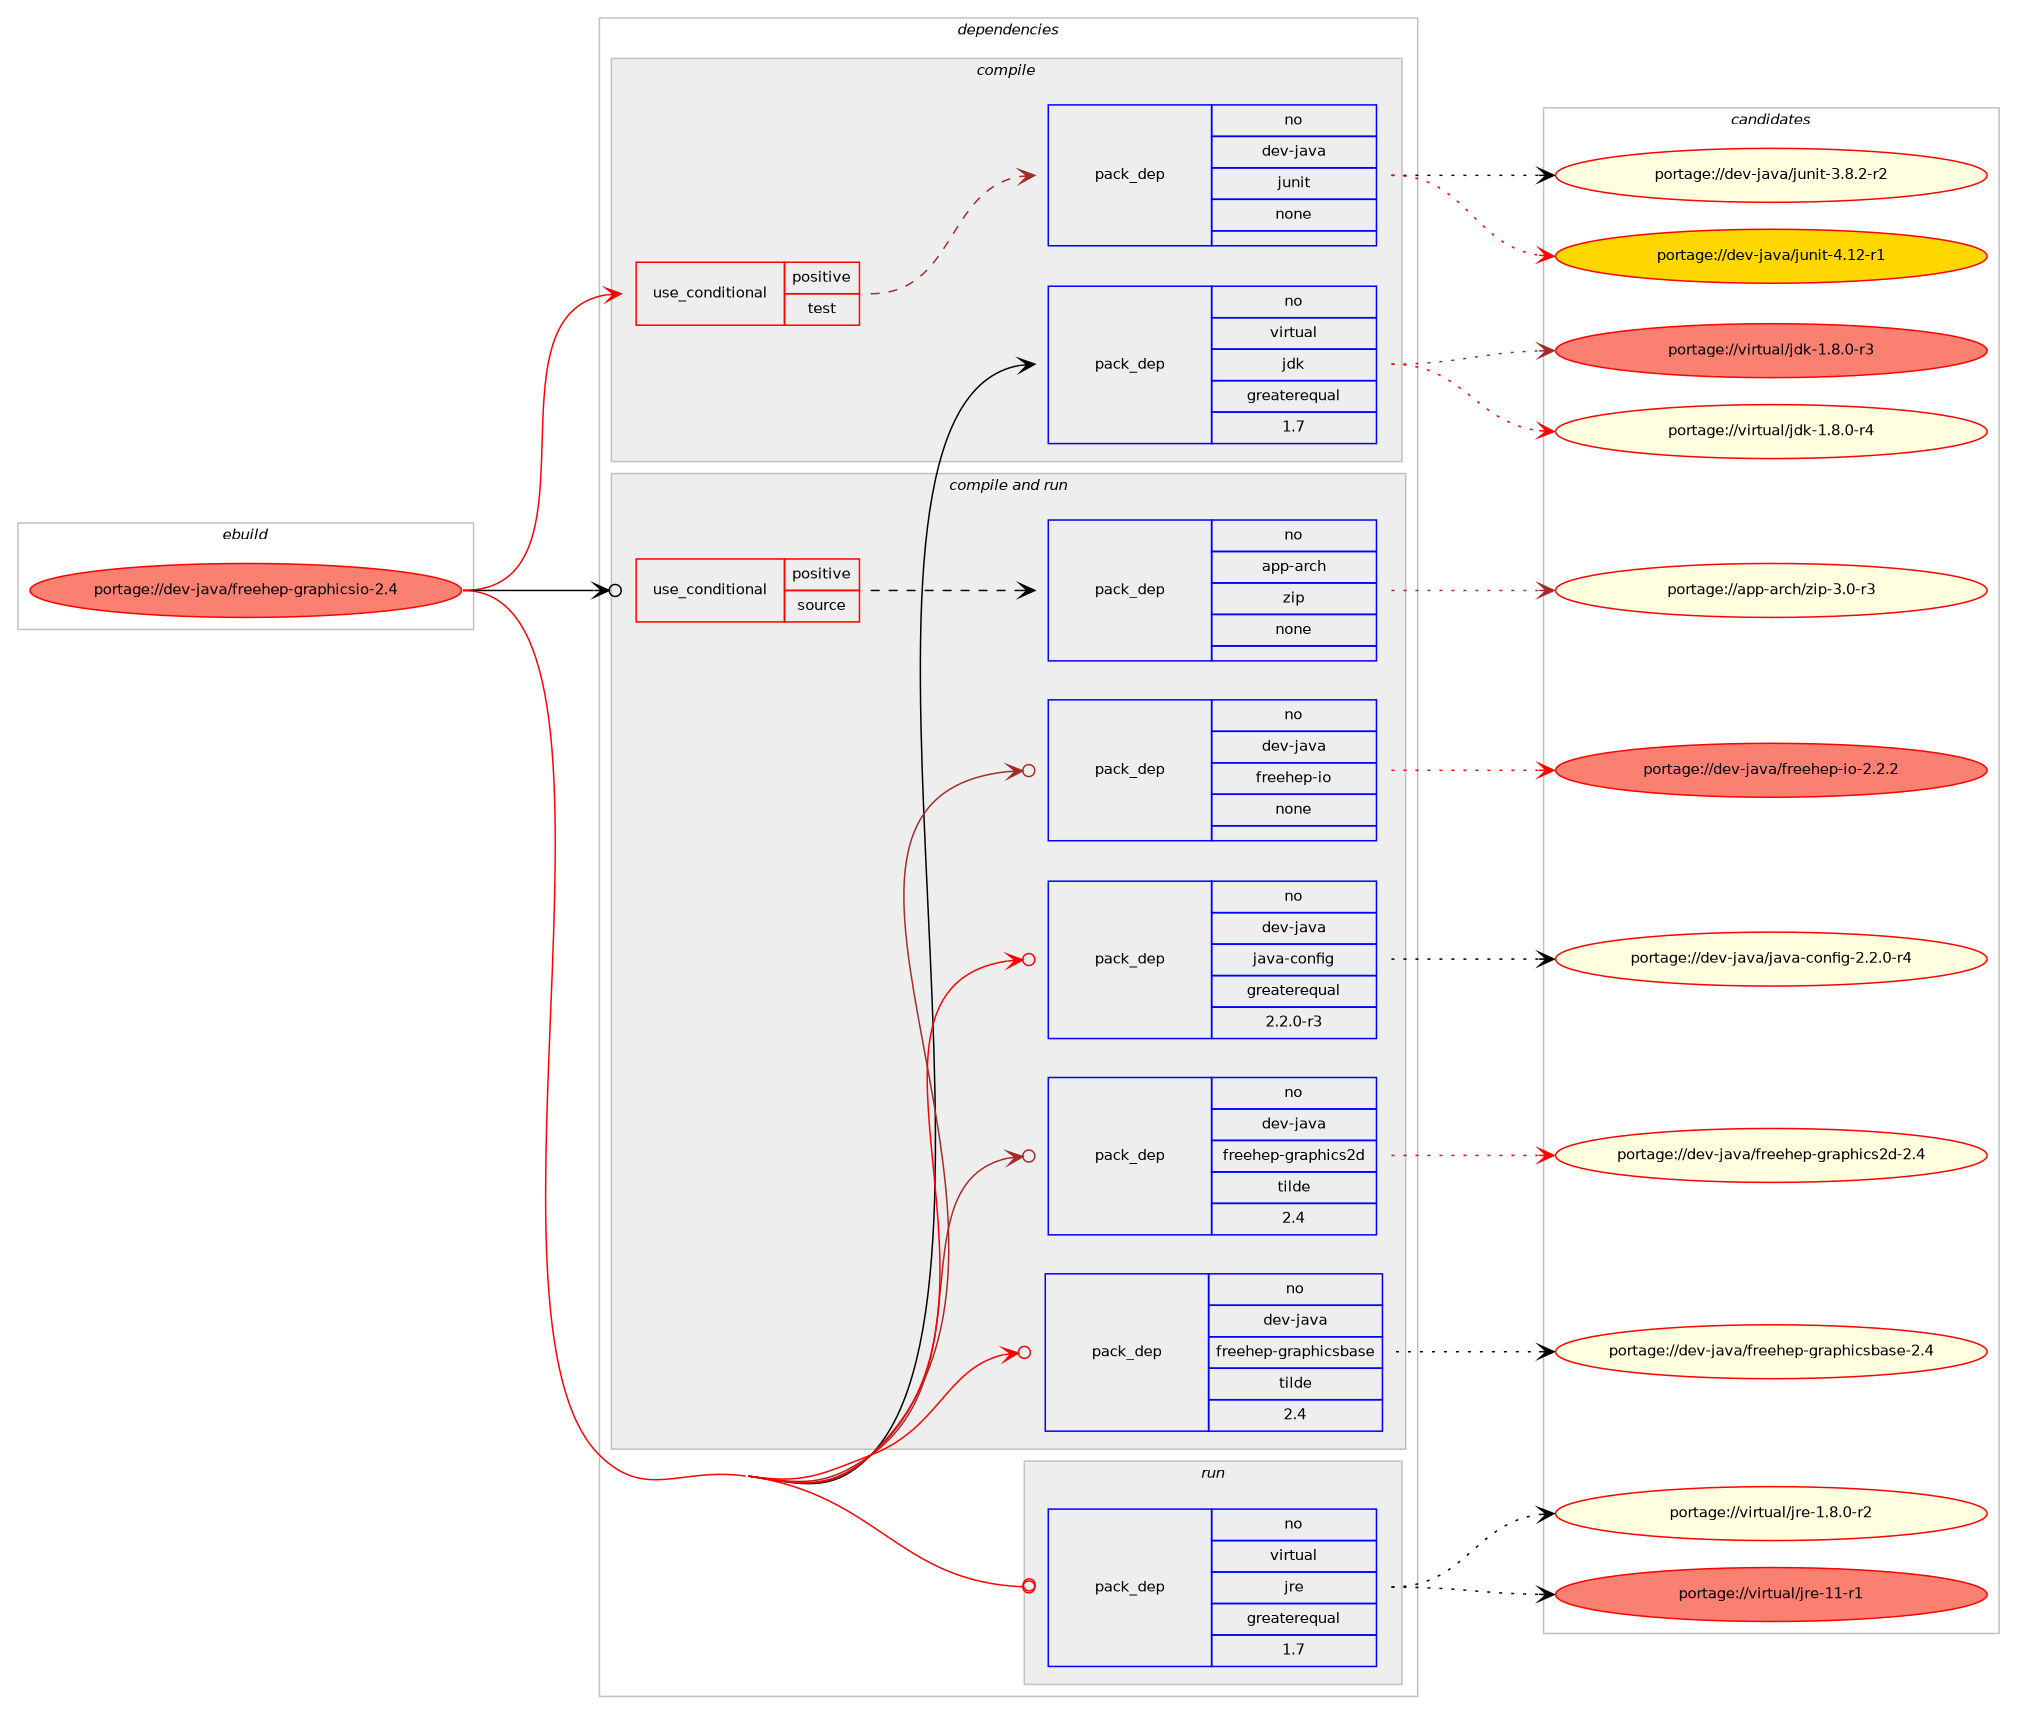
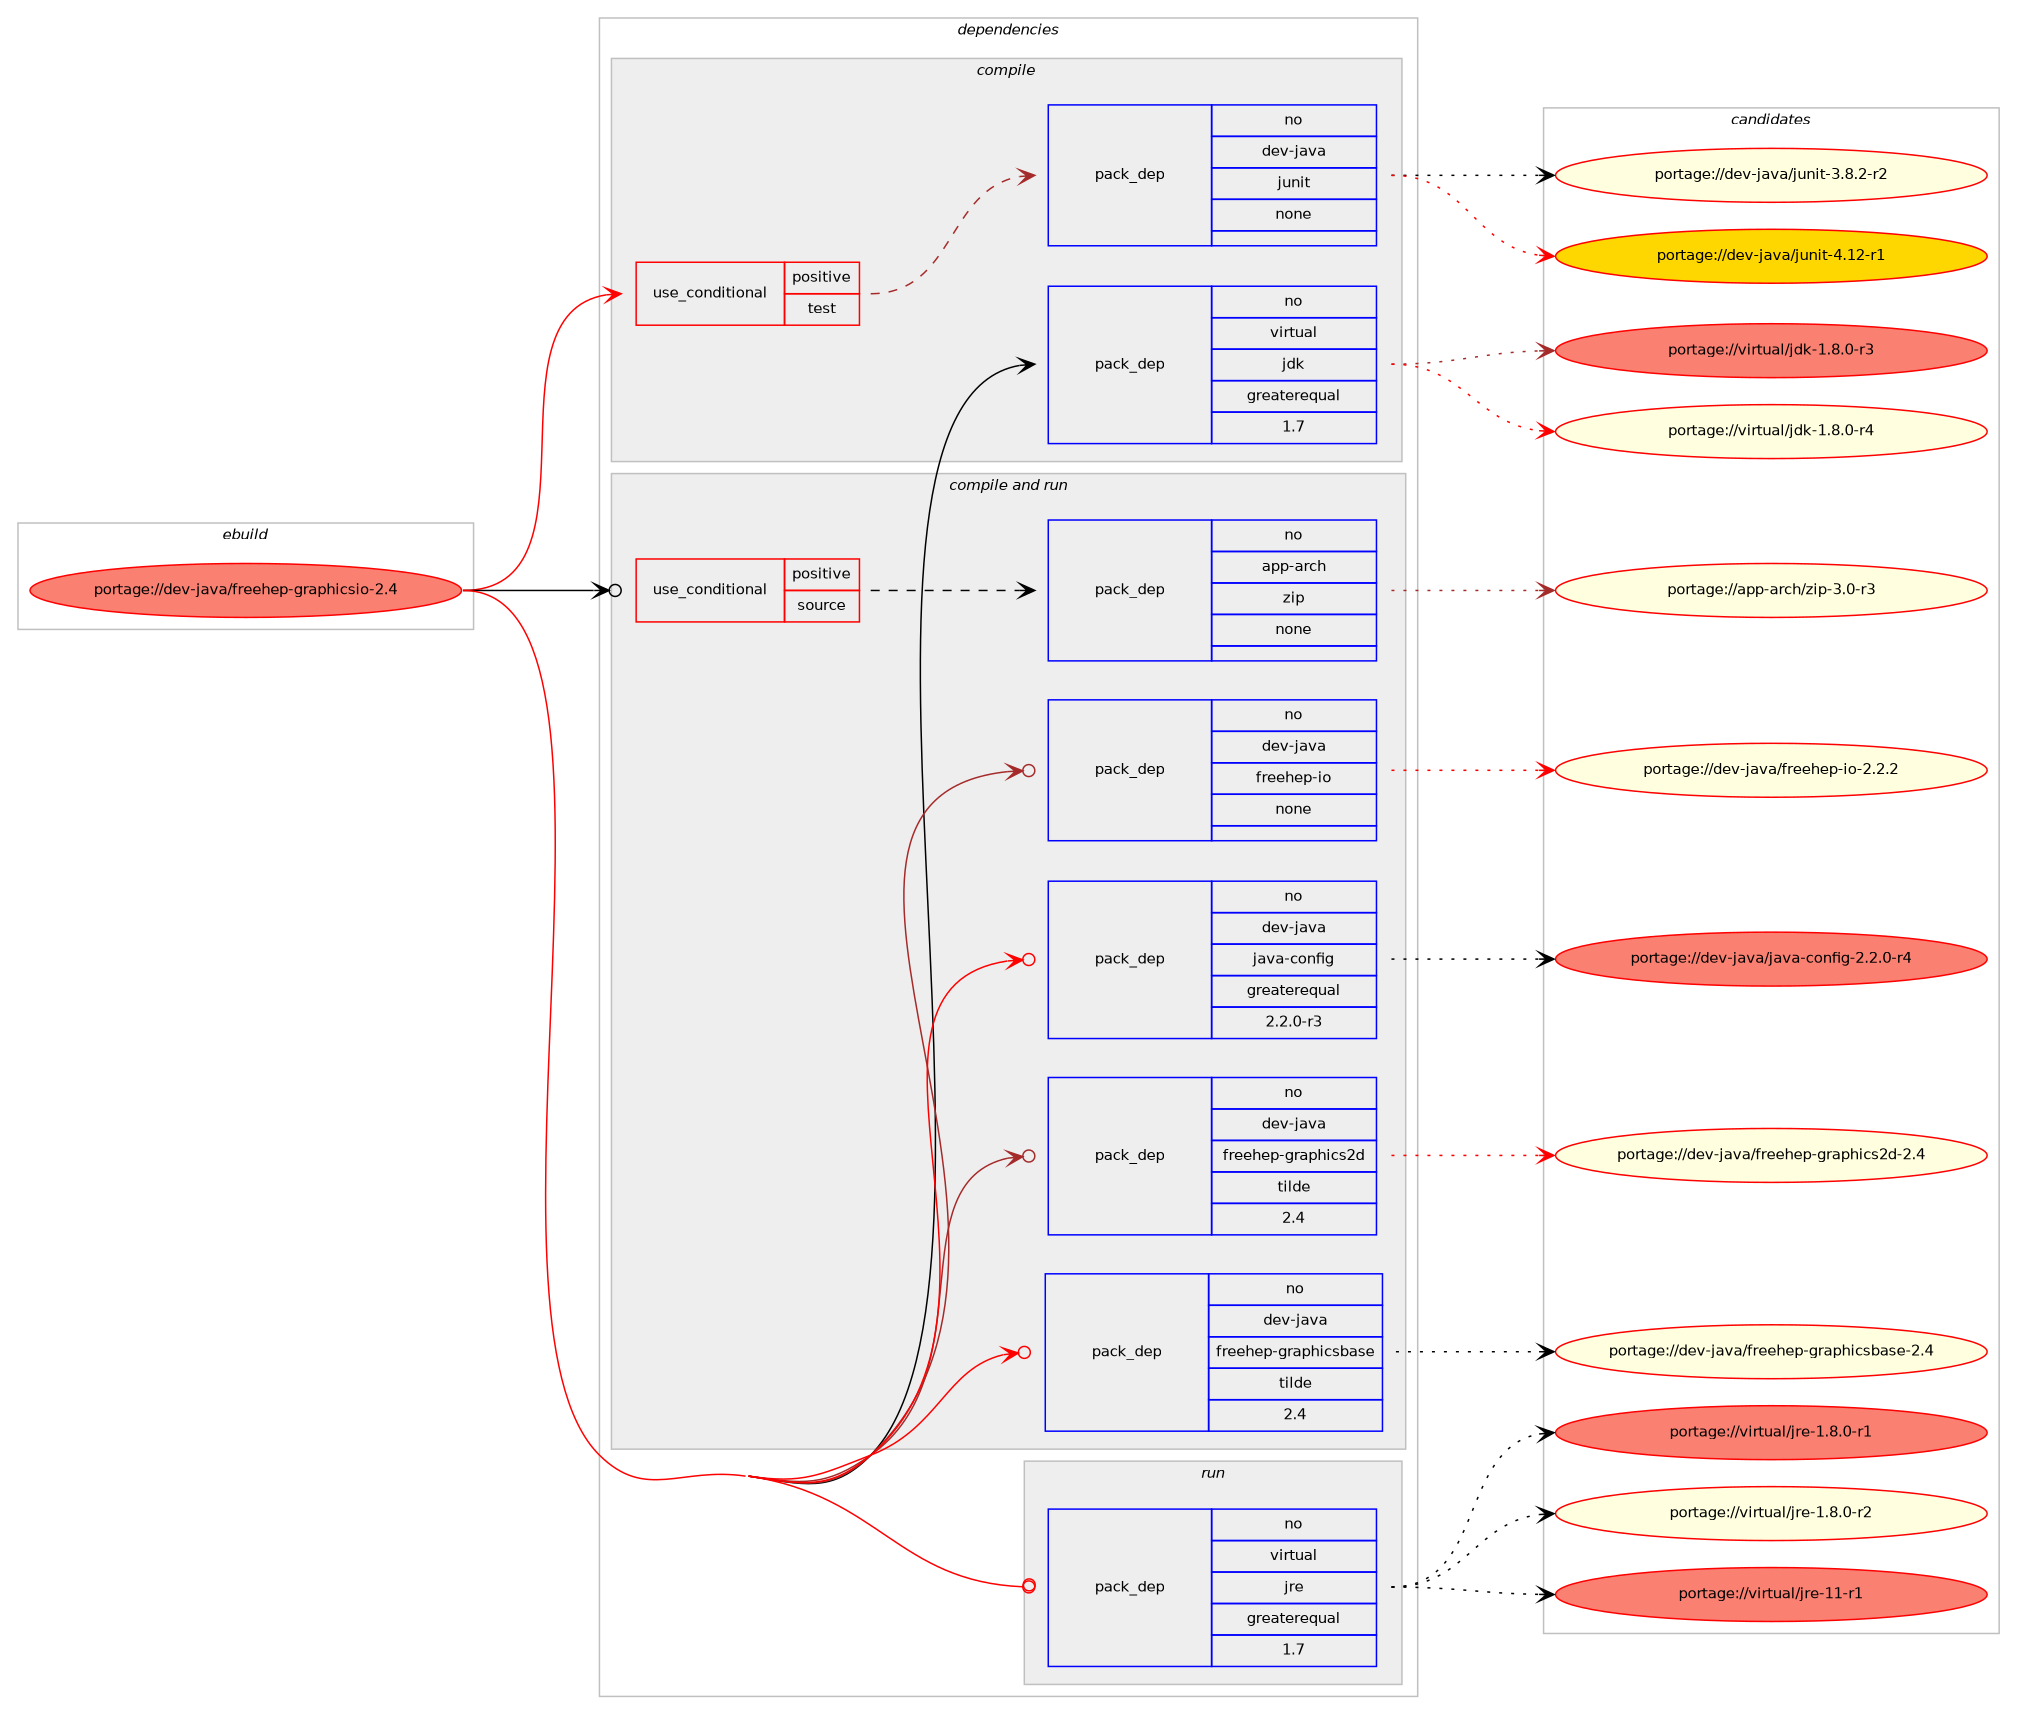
(1771, 770) -> (1771, 770)
(1771, 959) -> (1771, 959)
none -> (1771, 1433)
